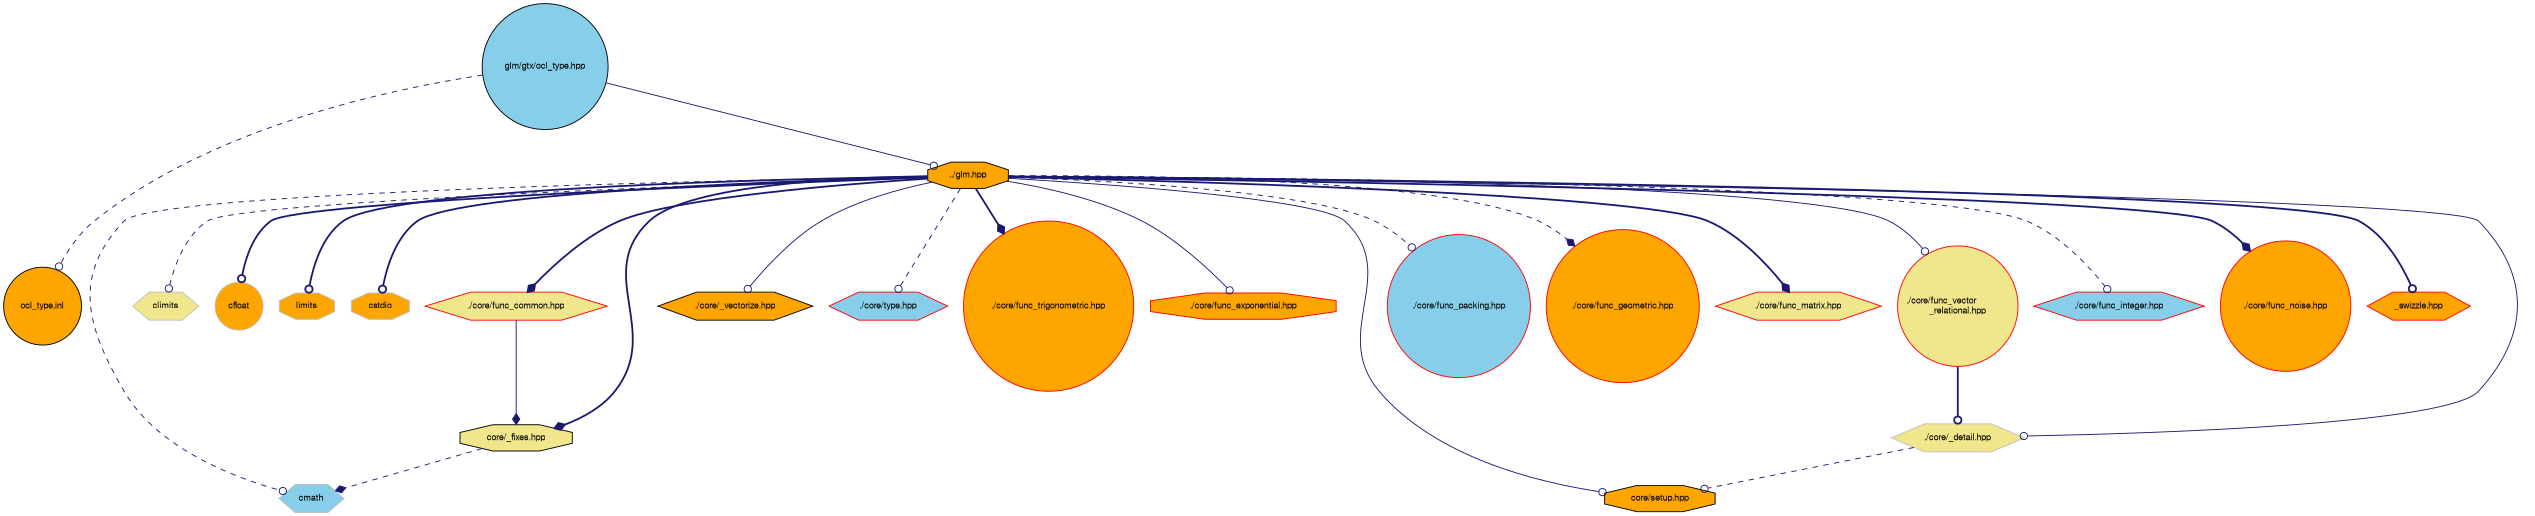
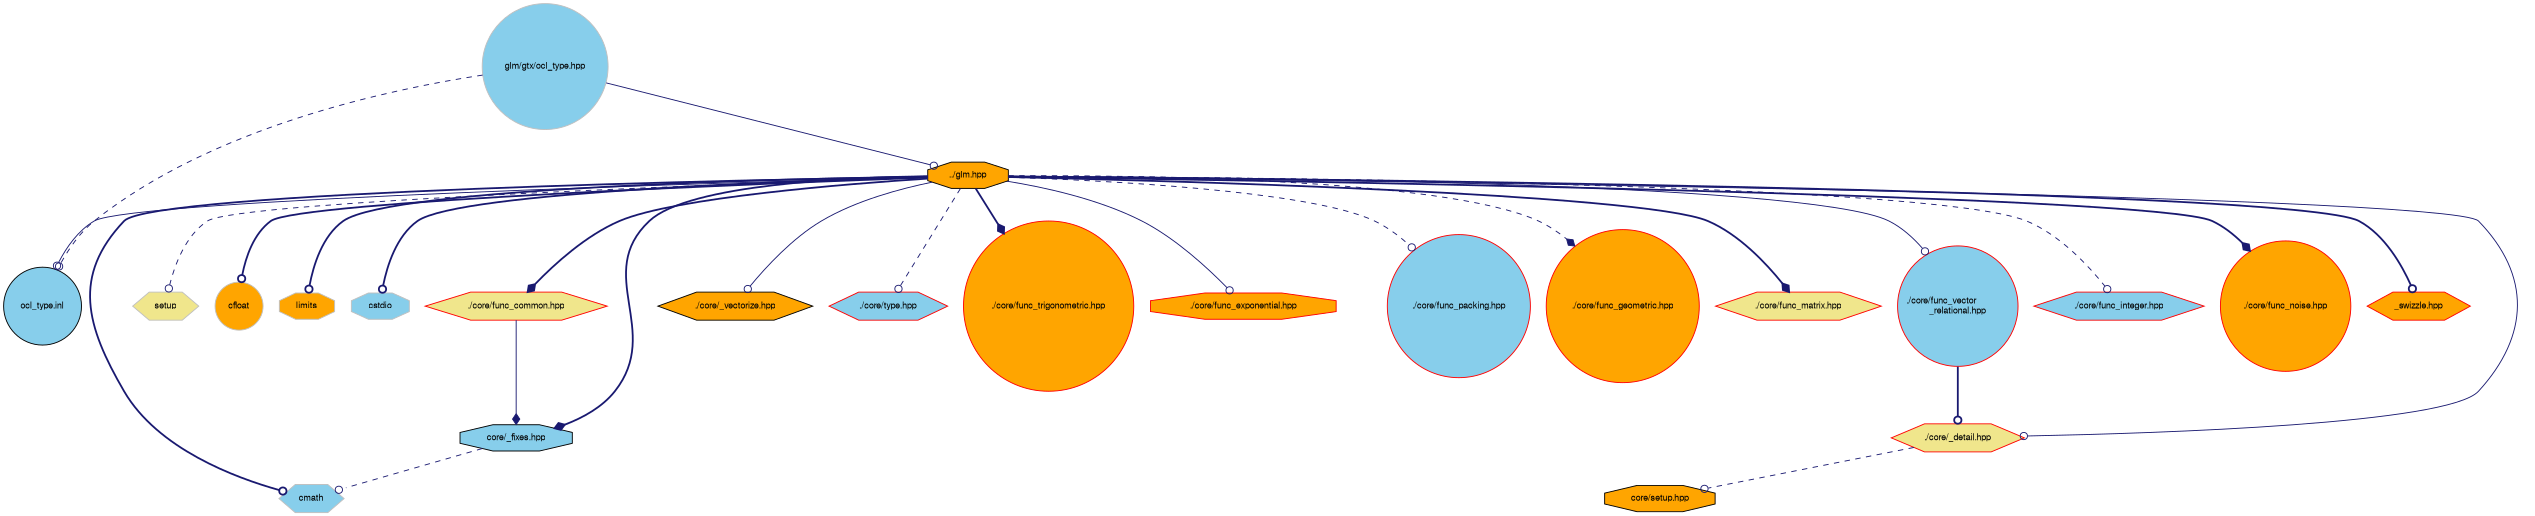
(545, 67) -> (545, 67)
(338, 195) -> (111, 237)
(1366, 258) -> (483, 192)
(43, 306) -> (43, 306)
(166, 306) -> (166, 306)
(380, 306) -> (380, 306)
(1958, 306) -> (1958, 306)
(516, 438) -> (516, 438)
(1958, 438) -> (1958, 438)
(414, 468) -> (414, 468)
